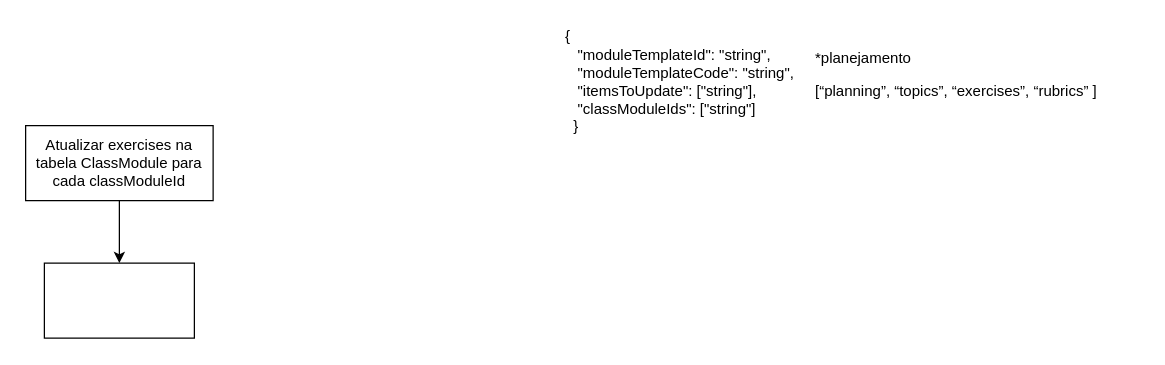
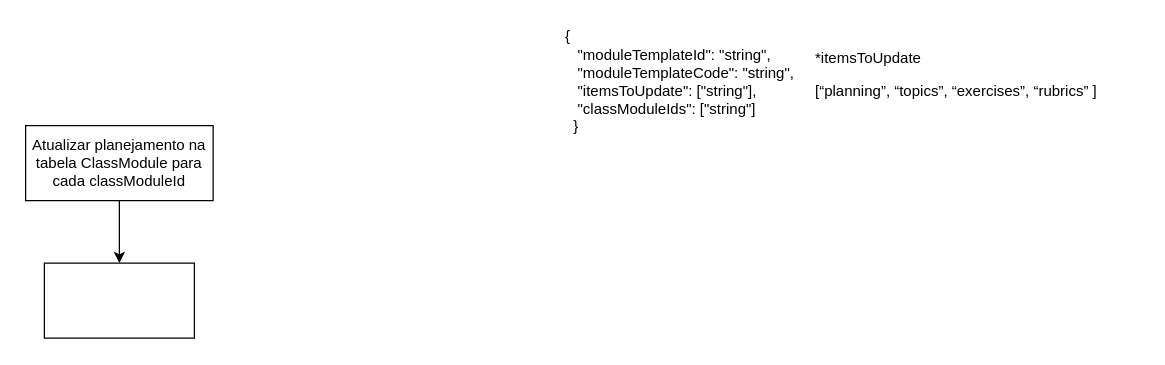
(977, 82) -> (977, 82)
(119, 163) -> (119, 163)
